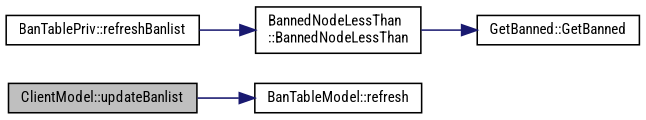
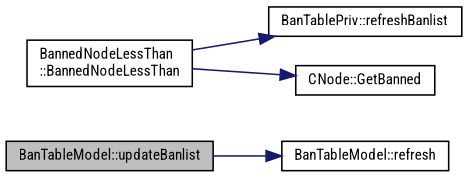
(220, 30) -> (226, 44)
(558, 30) -> (365, 80)
(103, 98) -> (110, 156)
